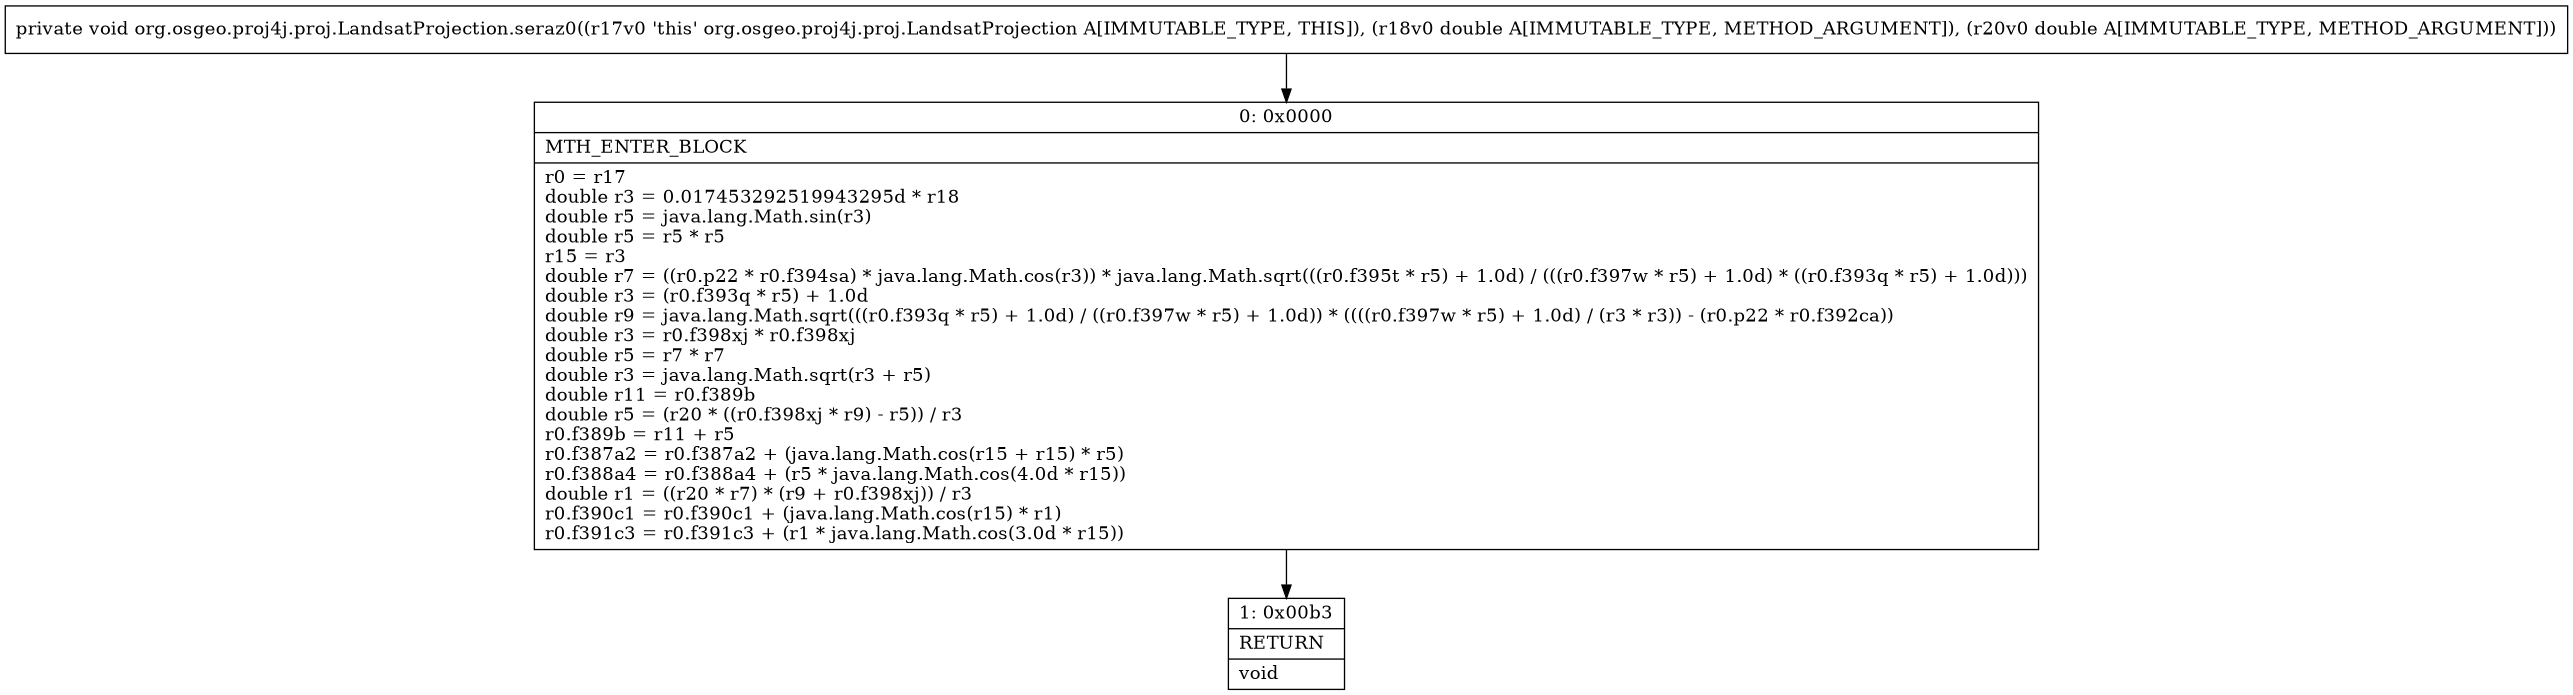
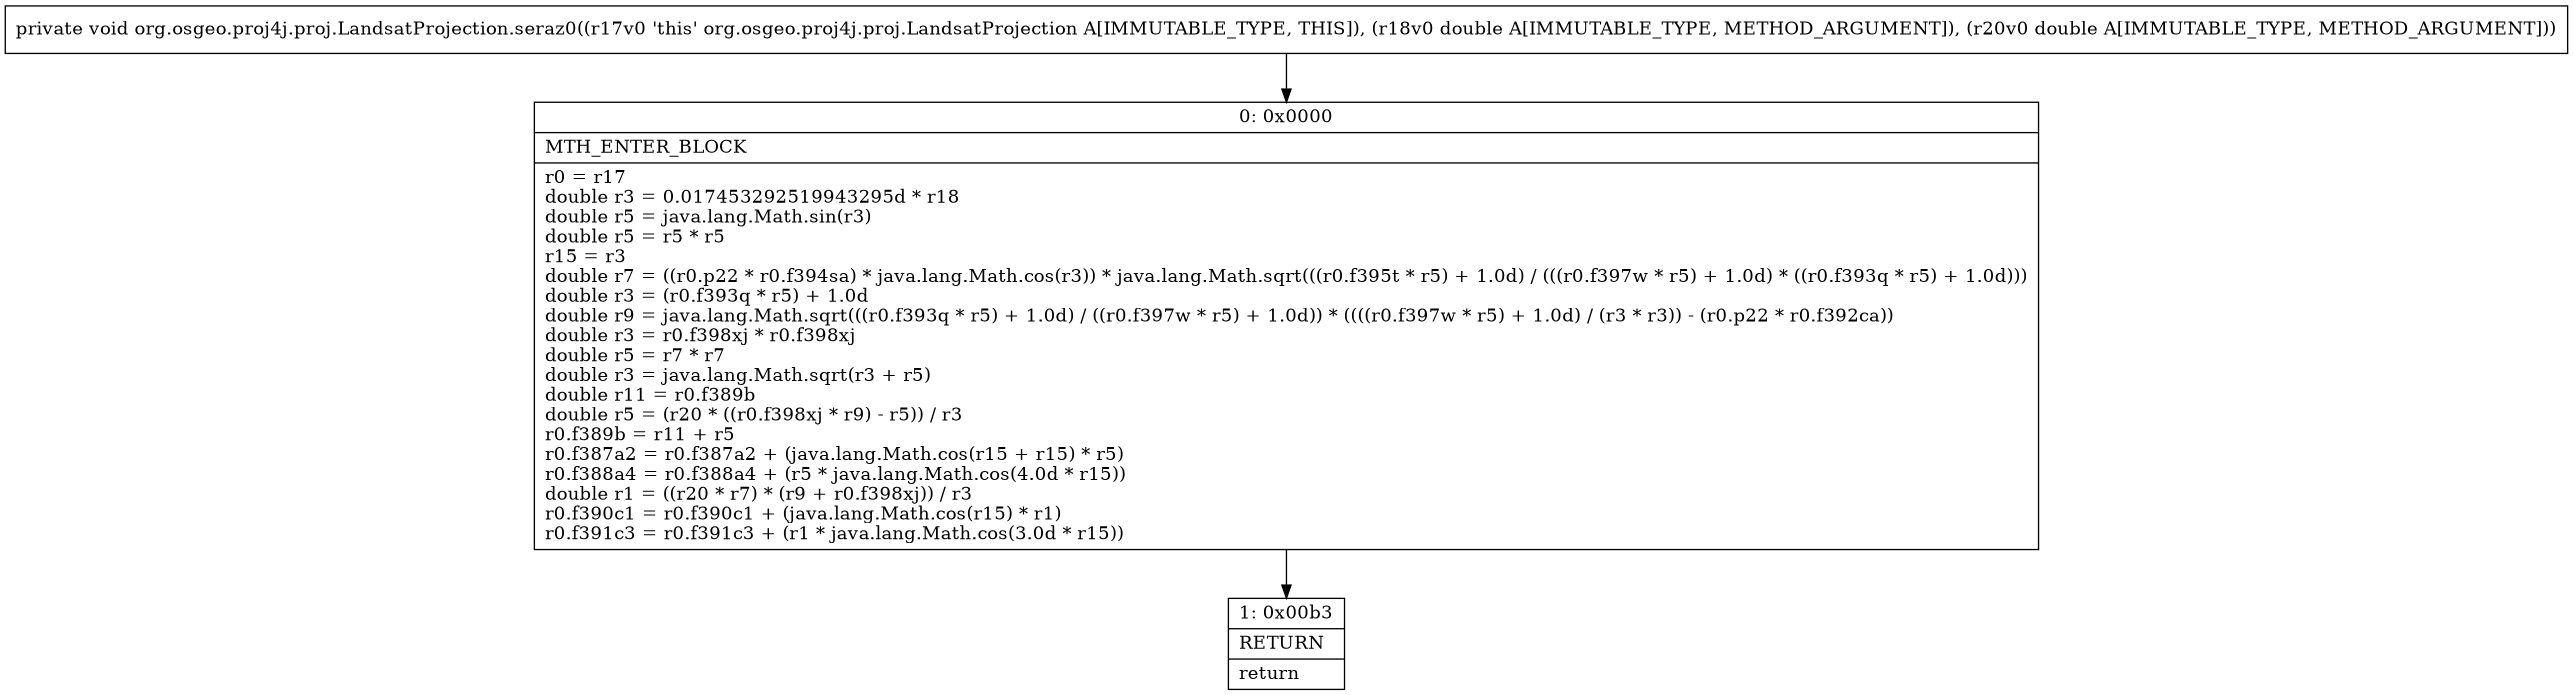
(1259, 674) -> (1269, 674)
